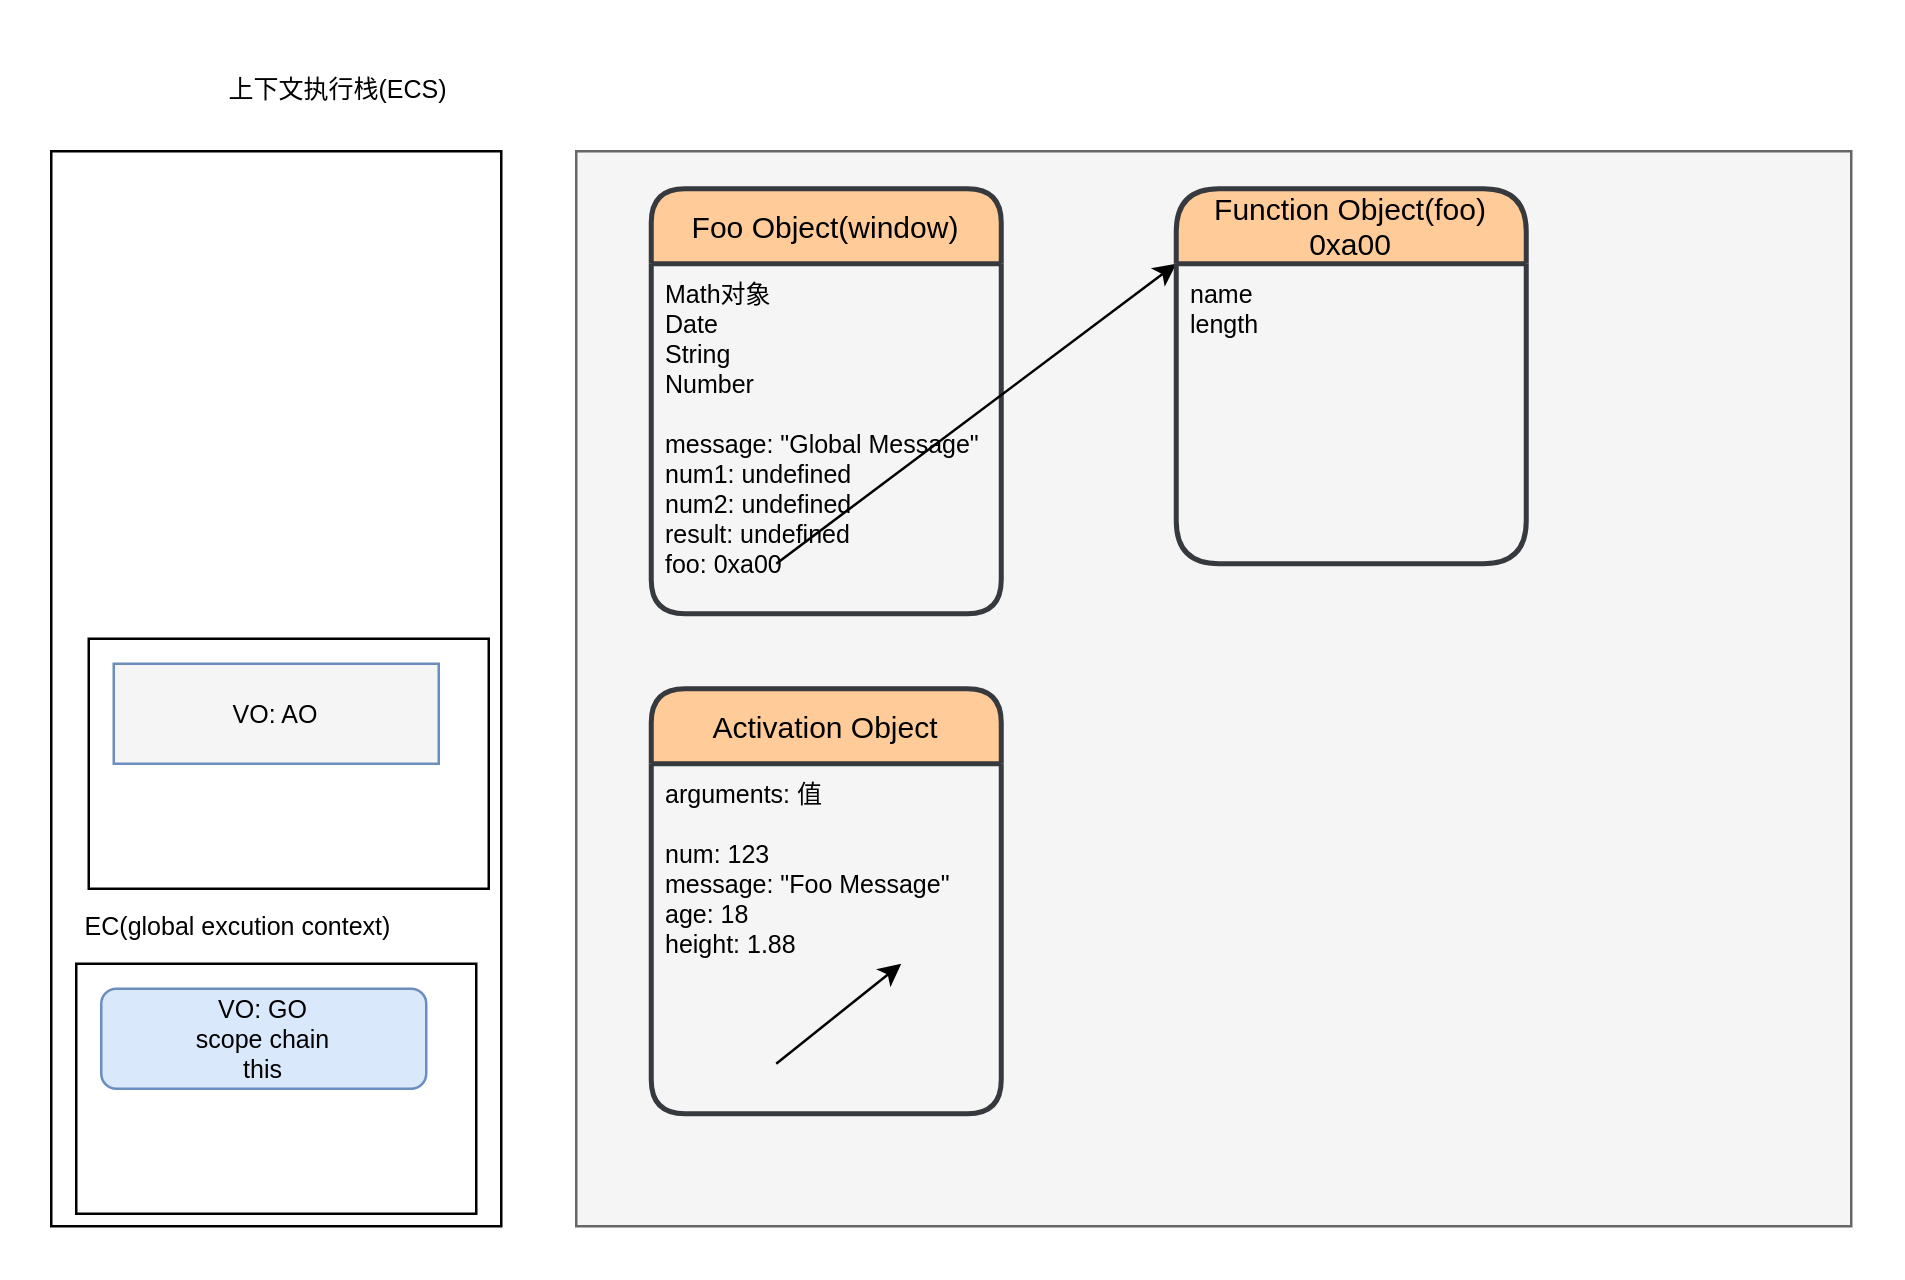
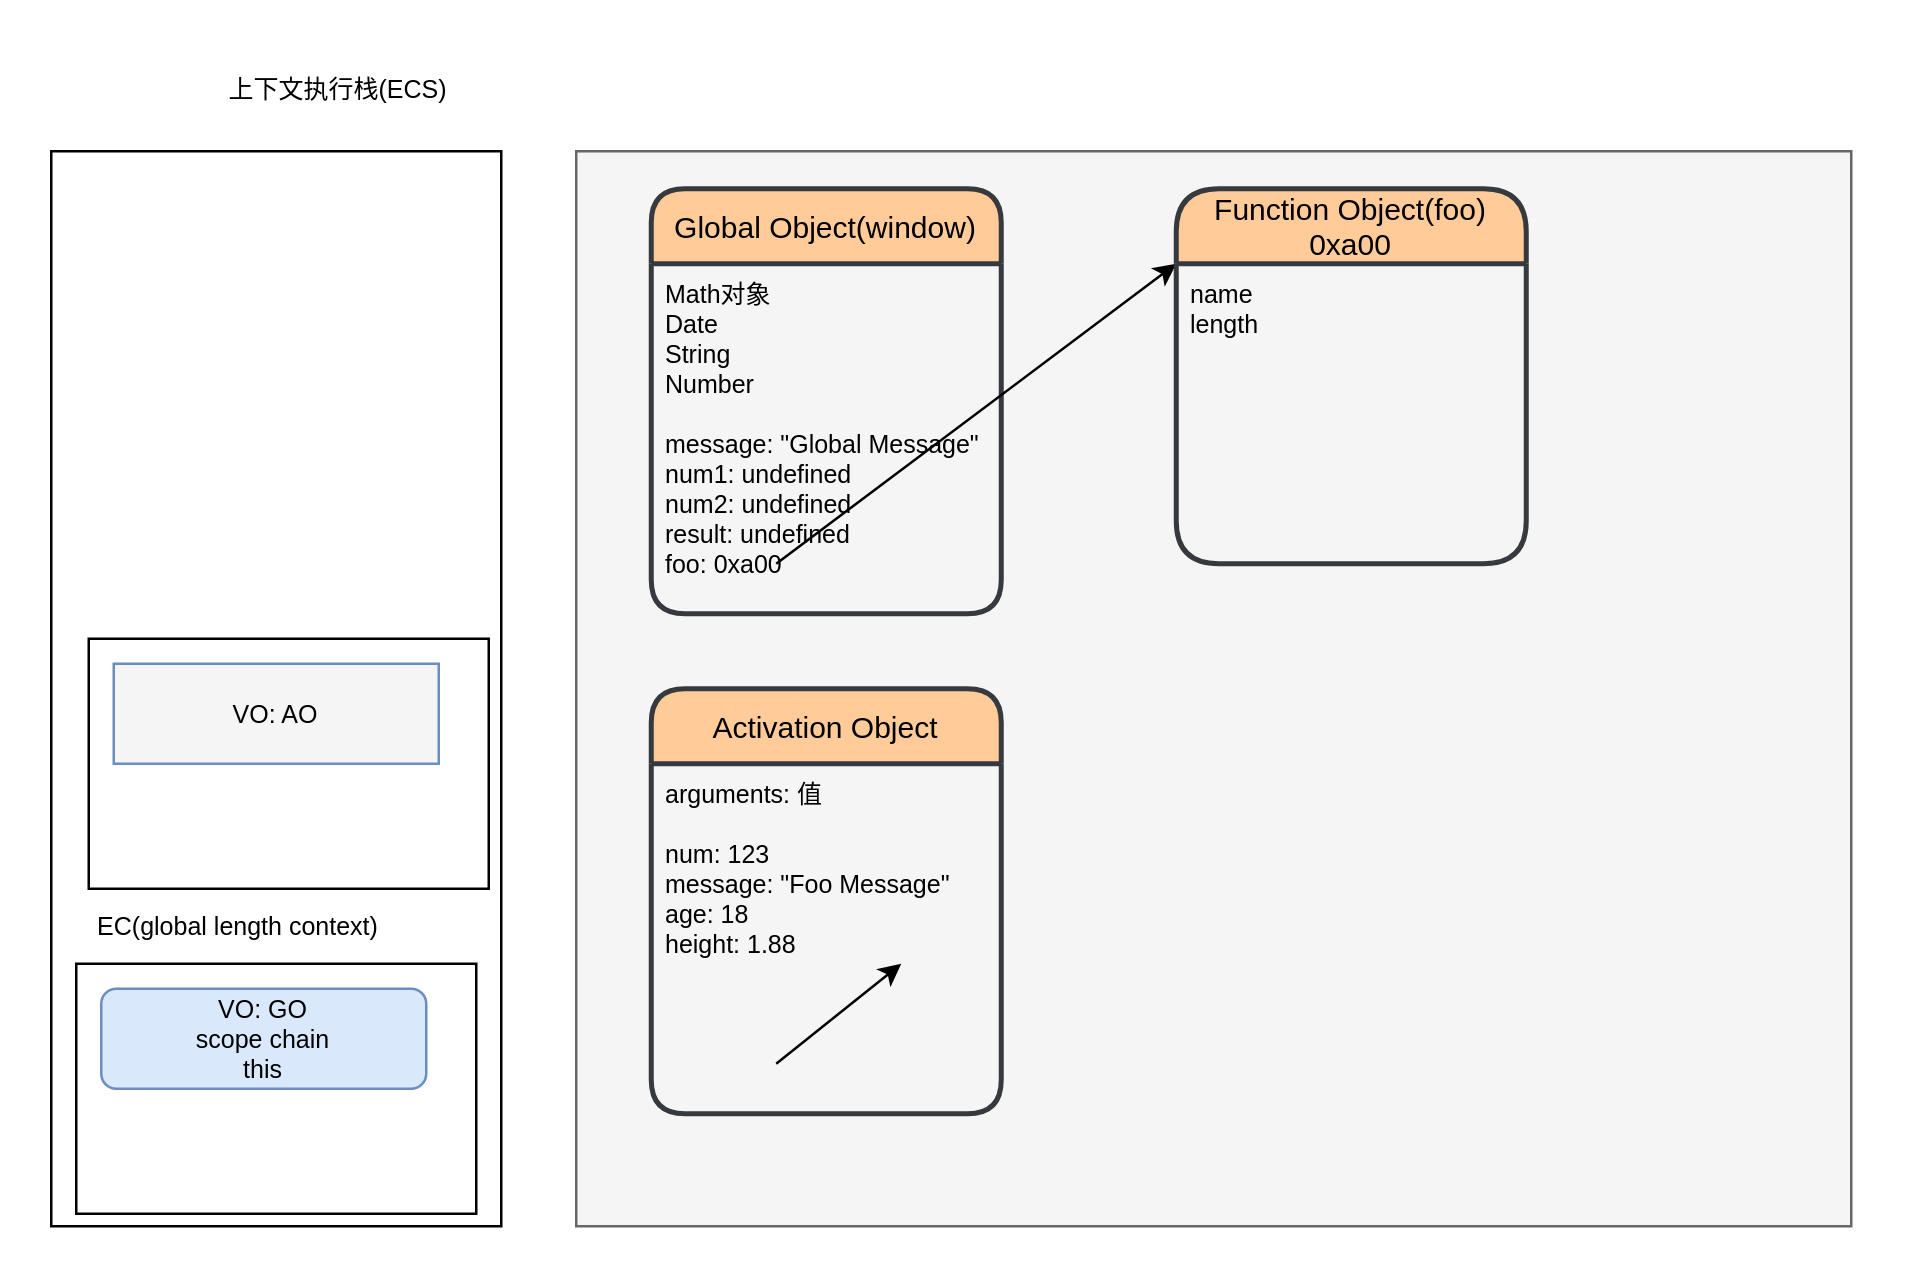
(825, 228) -> (825, 228)
(239, 926) -> (239, 926)
